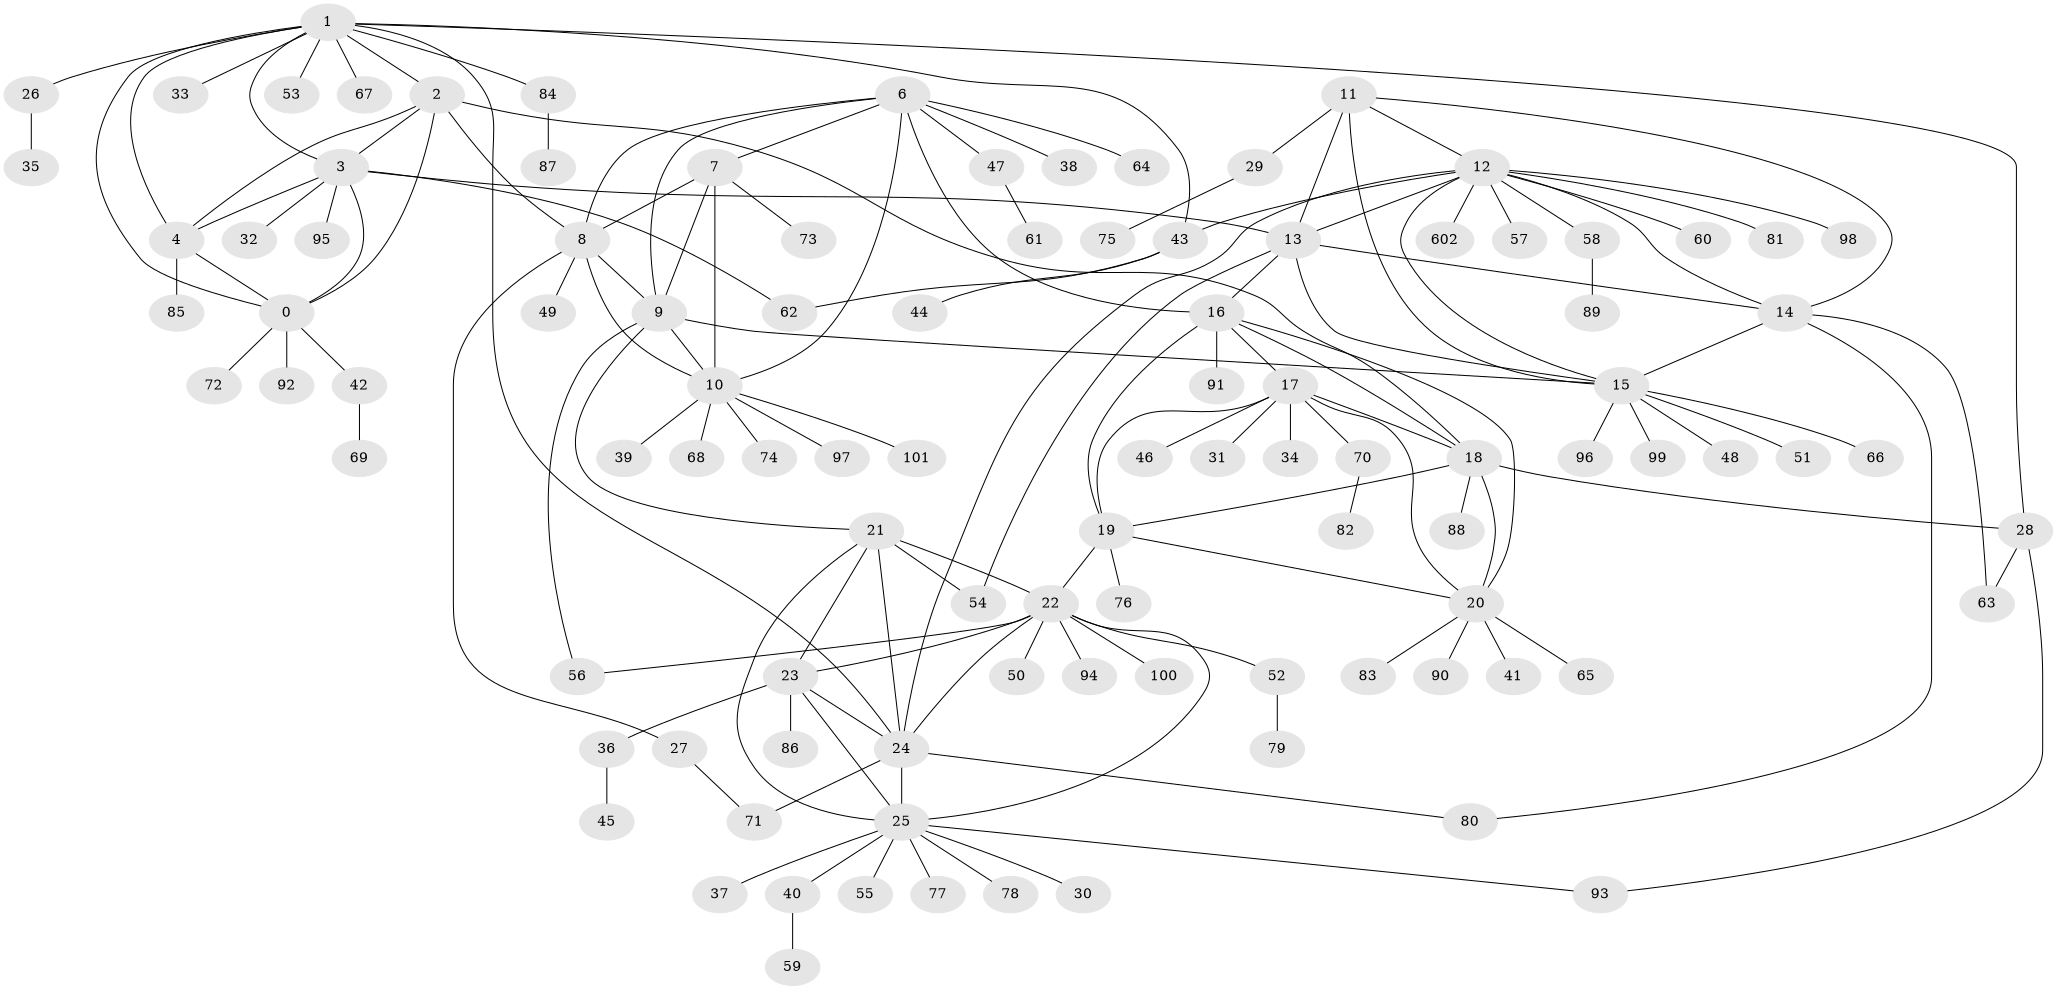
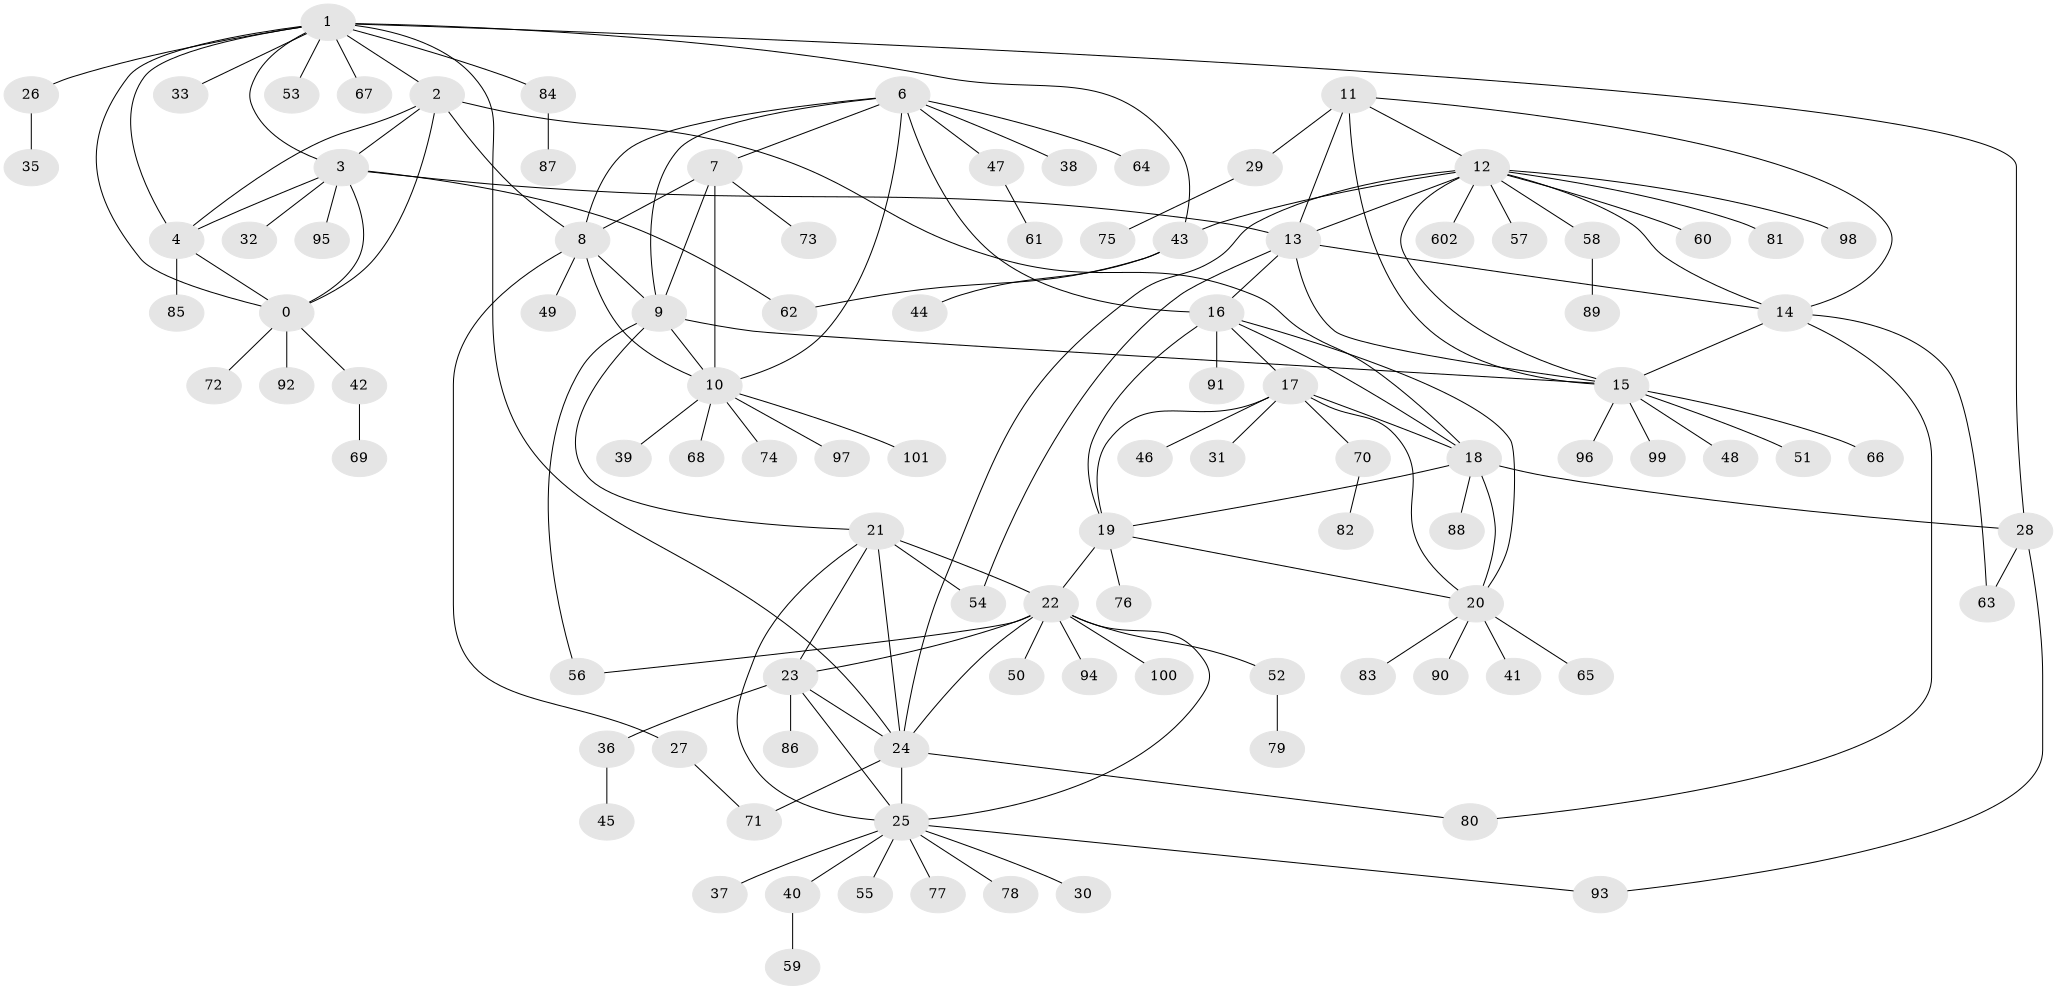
(1290, 458) -> none
